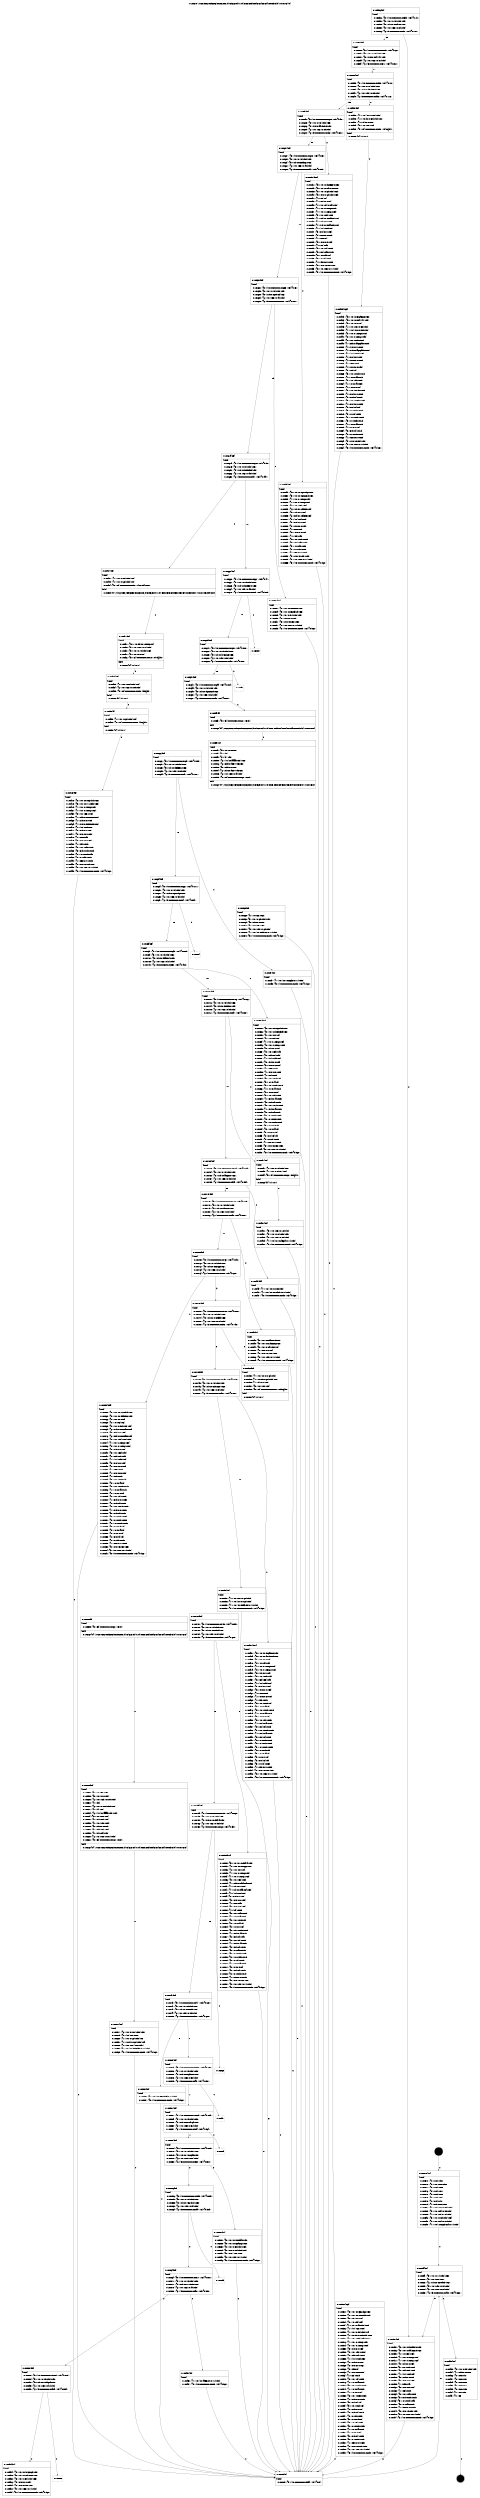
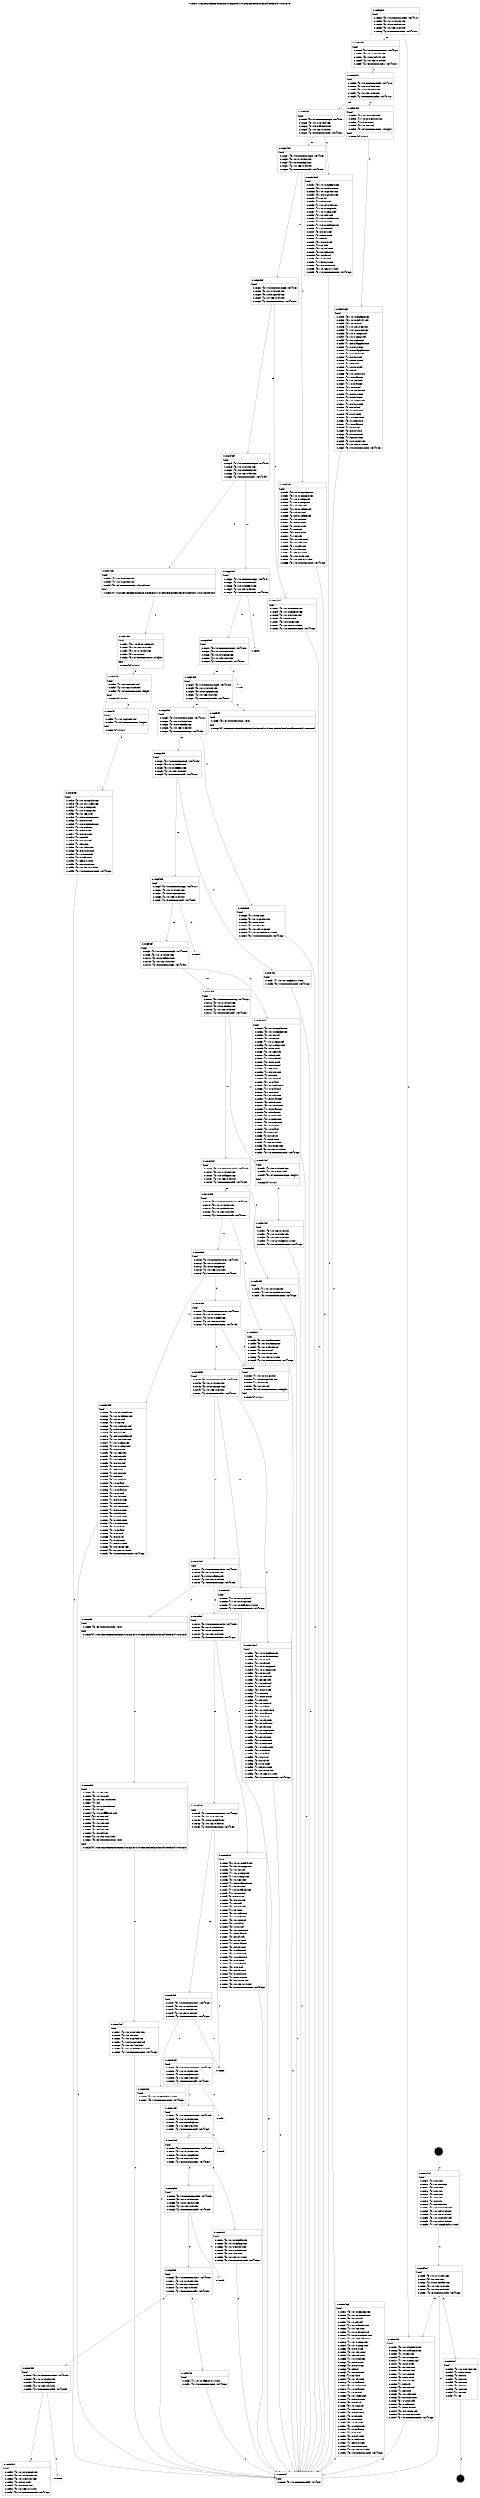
none -> (182, 721)
(262, 764) -> none
none -> (214, 1573)
(188, 2038) -> (206, 2043)
